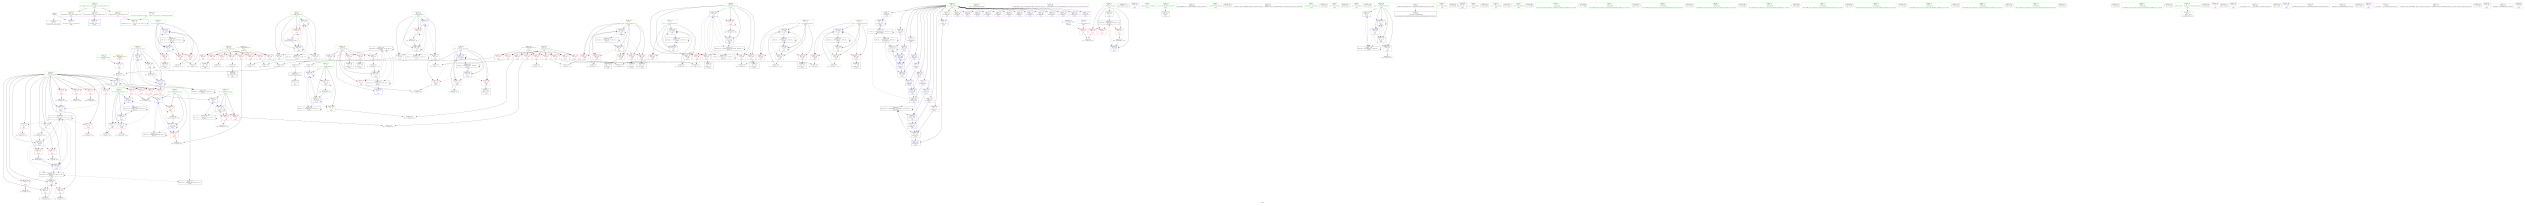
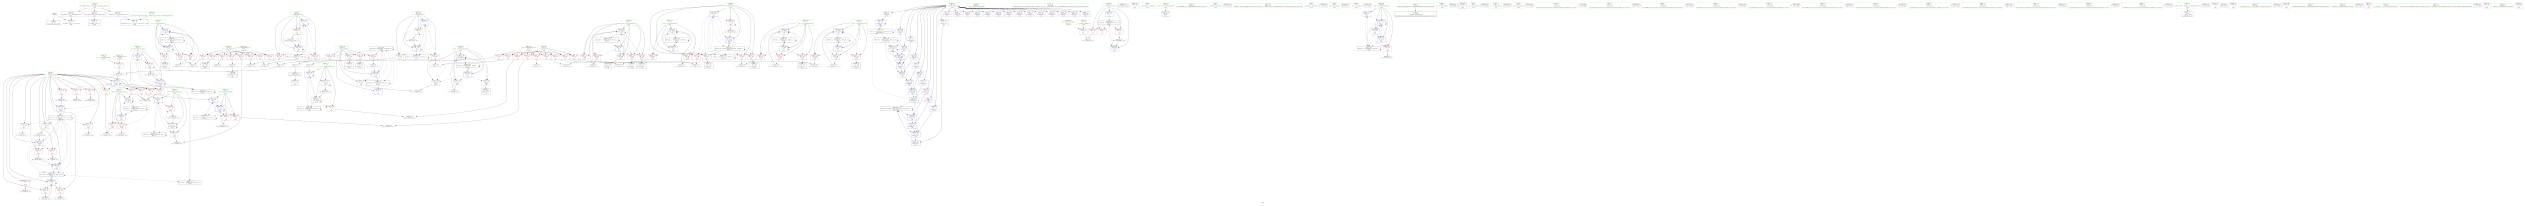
none -> (2089, 5)
